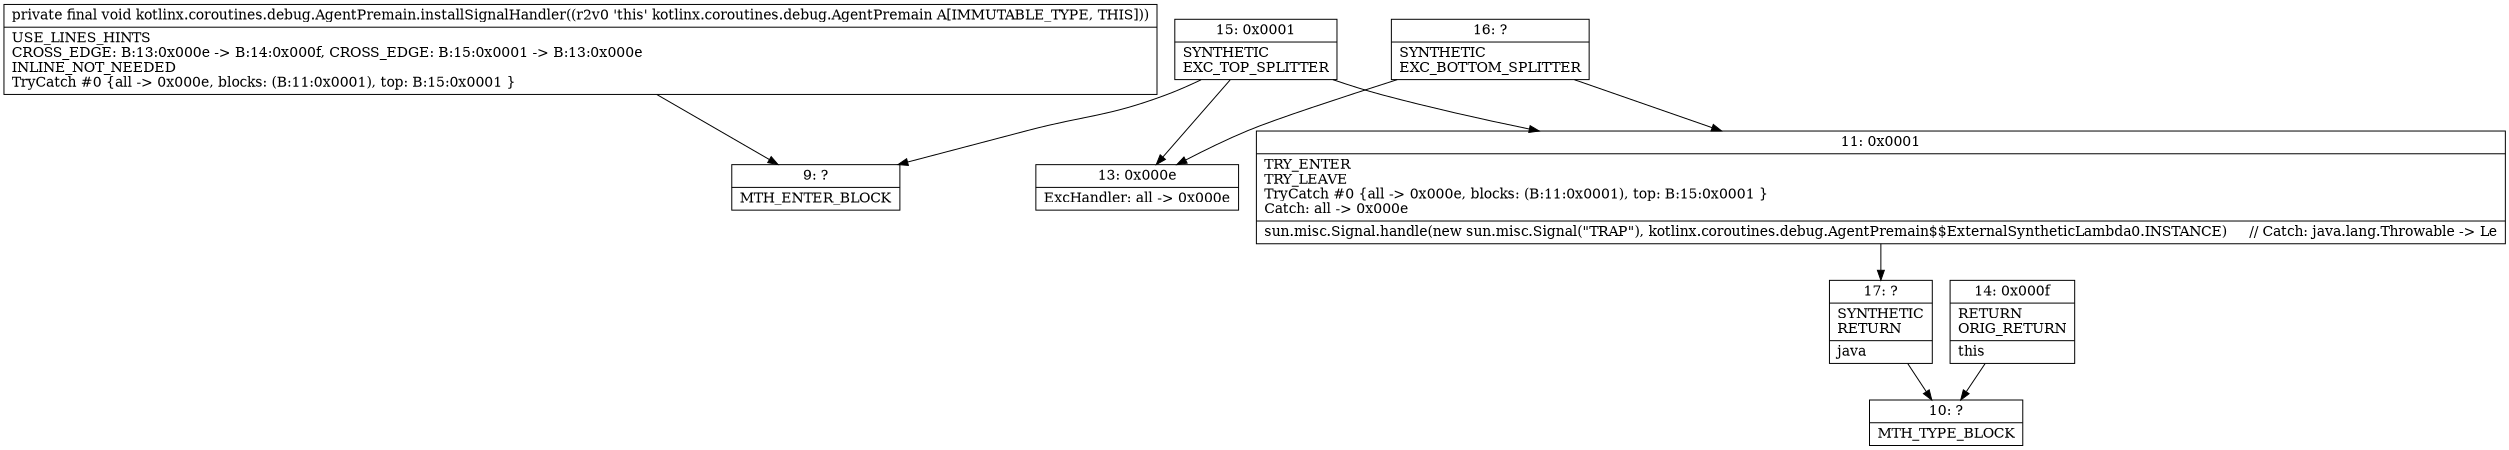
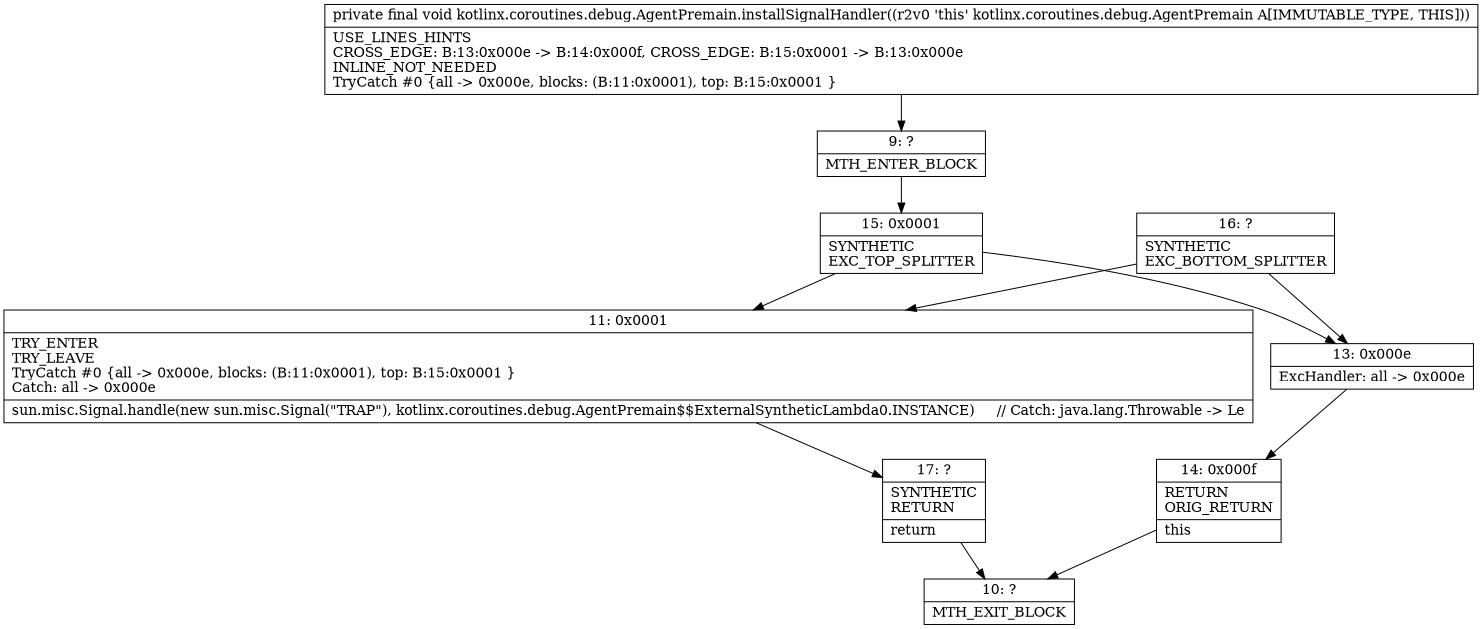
(1055, 124) -> (901, 190)
(1852, 352) -> (913, 531)
none -> (1310, 421)
(1946, 434) -> (999, 613)
